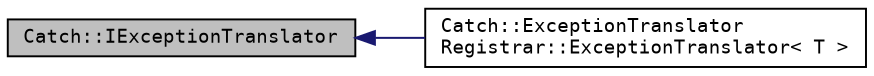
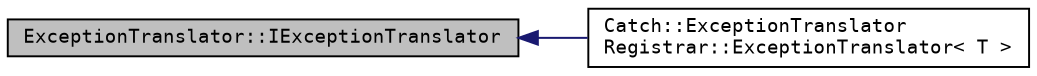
(182, 38) -> (263, 38)
